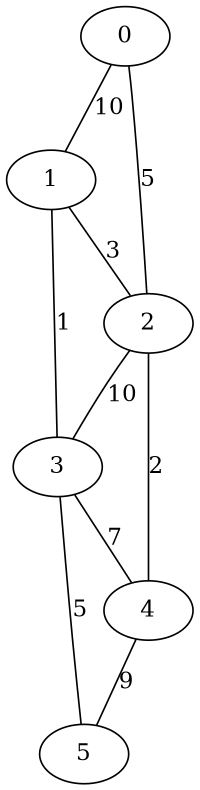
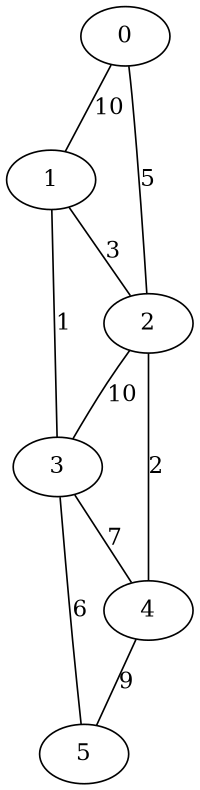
(81, 610) -> (81, 610)
